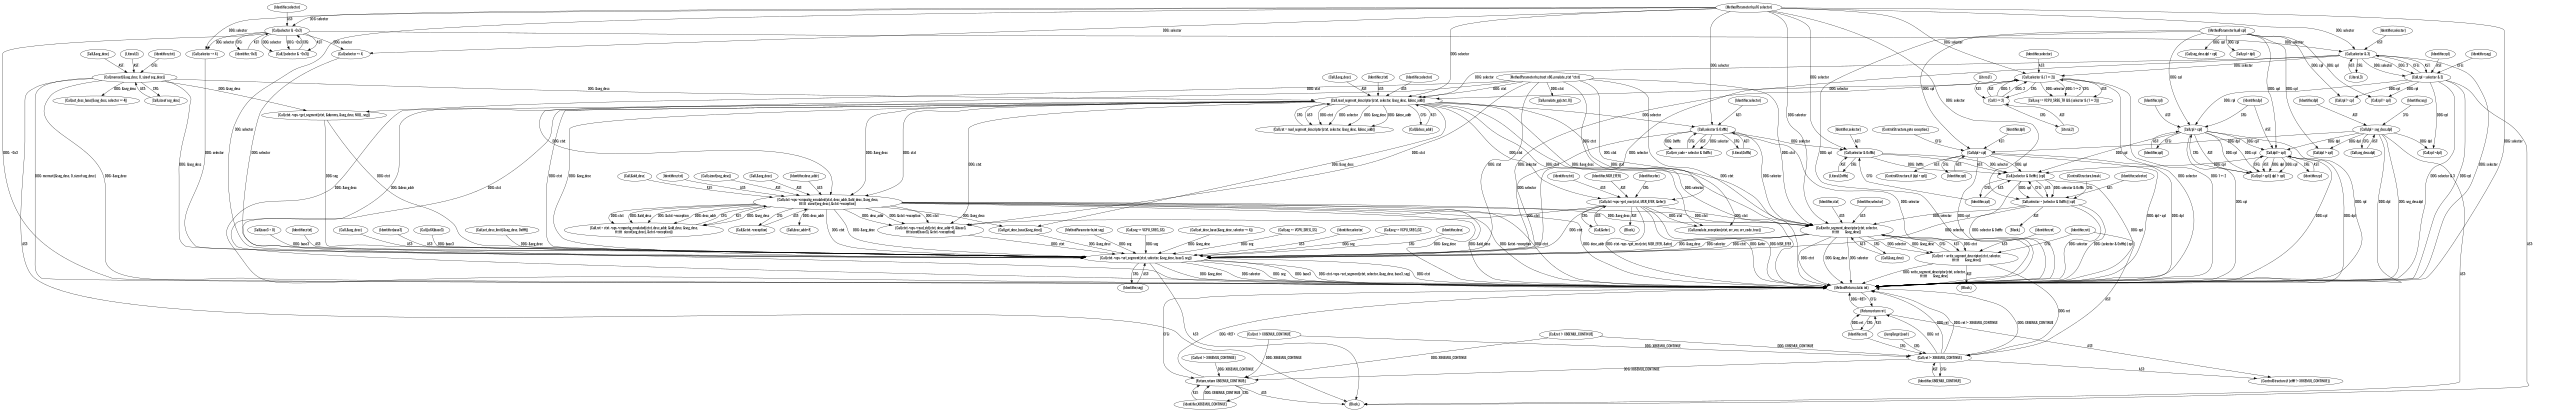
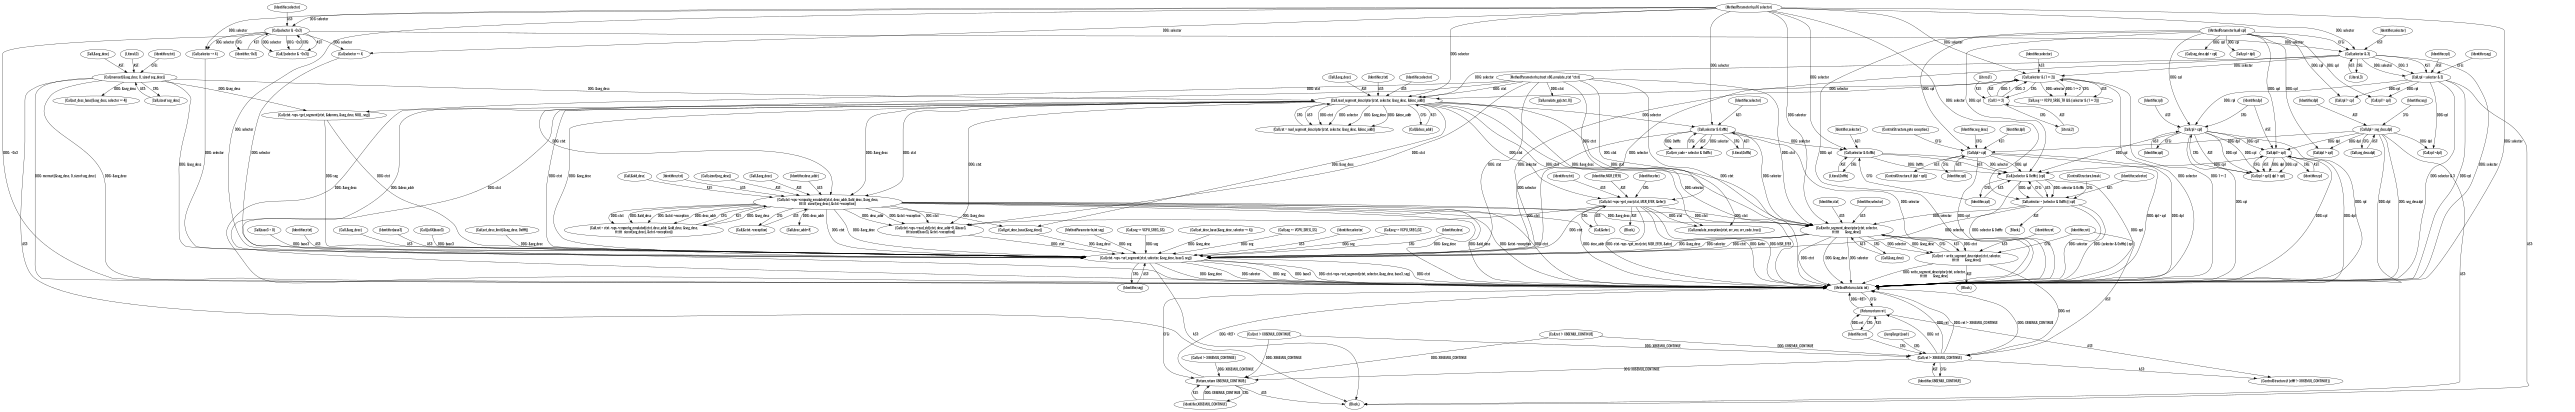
none -> (1993, 46)
(2401, 61) -> (2302, 35)
none -> (1974, 130)
